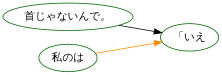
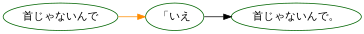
(136, 28) -> (214, 17)
(68, 58) -> (61, 17)
